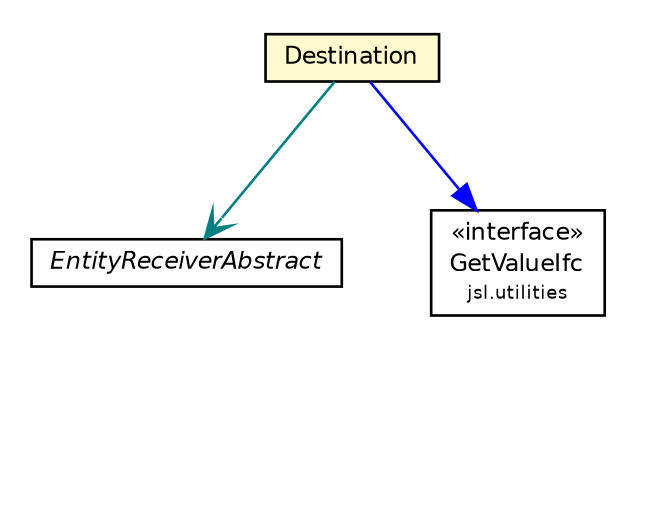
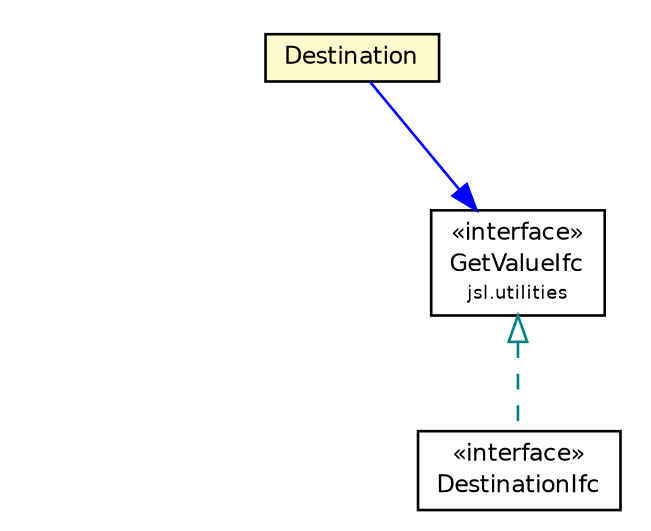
(187, 263) -> none
none -> (518, 471)
